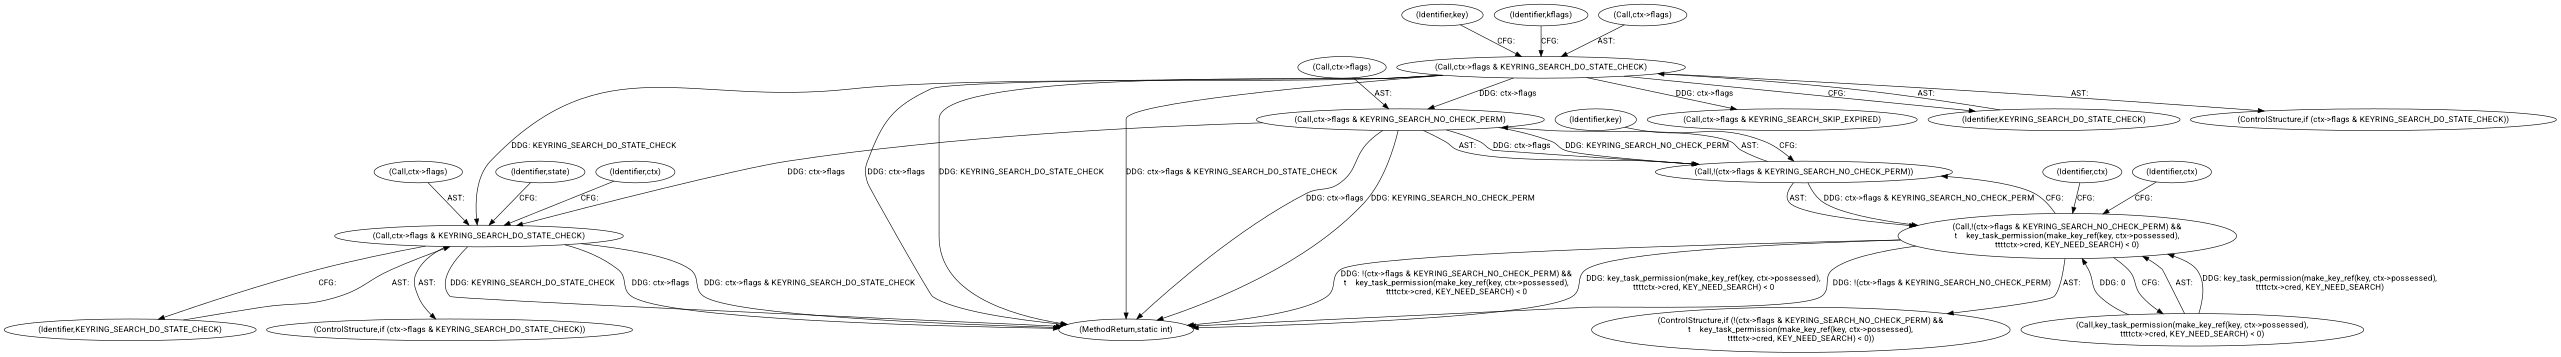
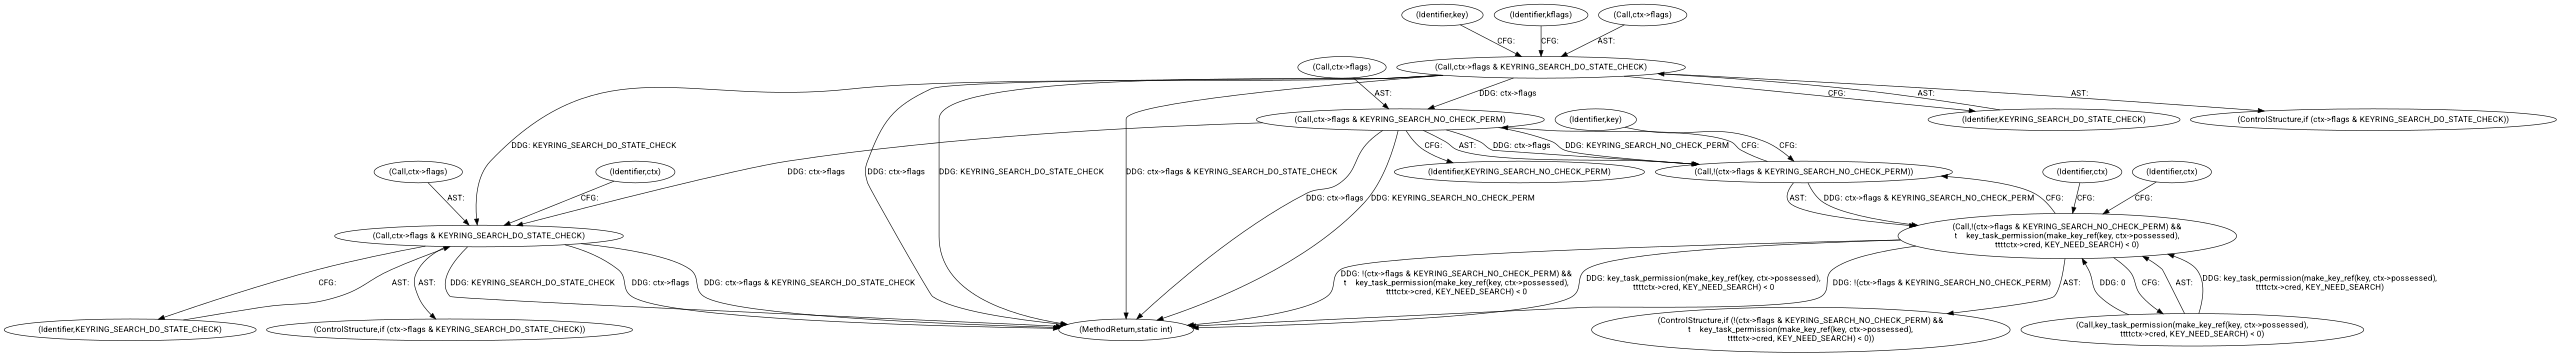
(1782, 120) -> none
(1752, 146) -> (1752, 146)
(540, 172) -> none
none -> (1519, 172)
